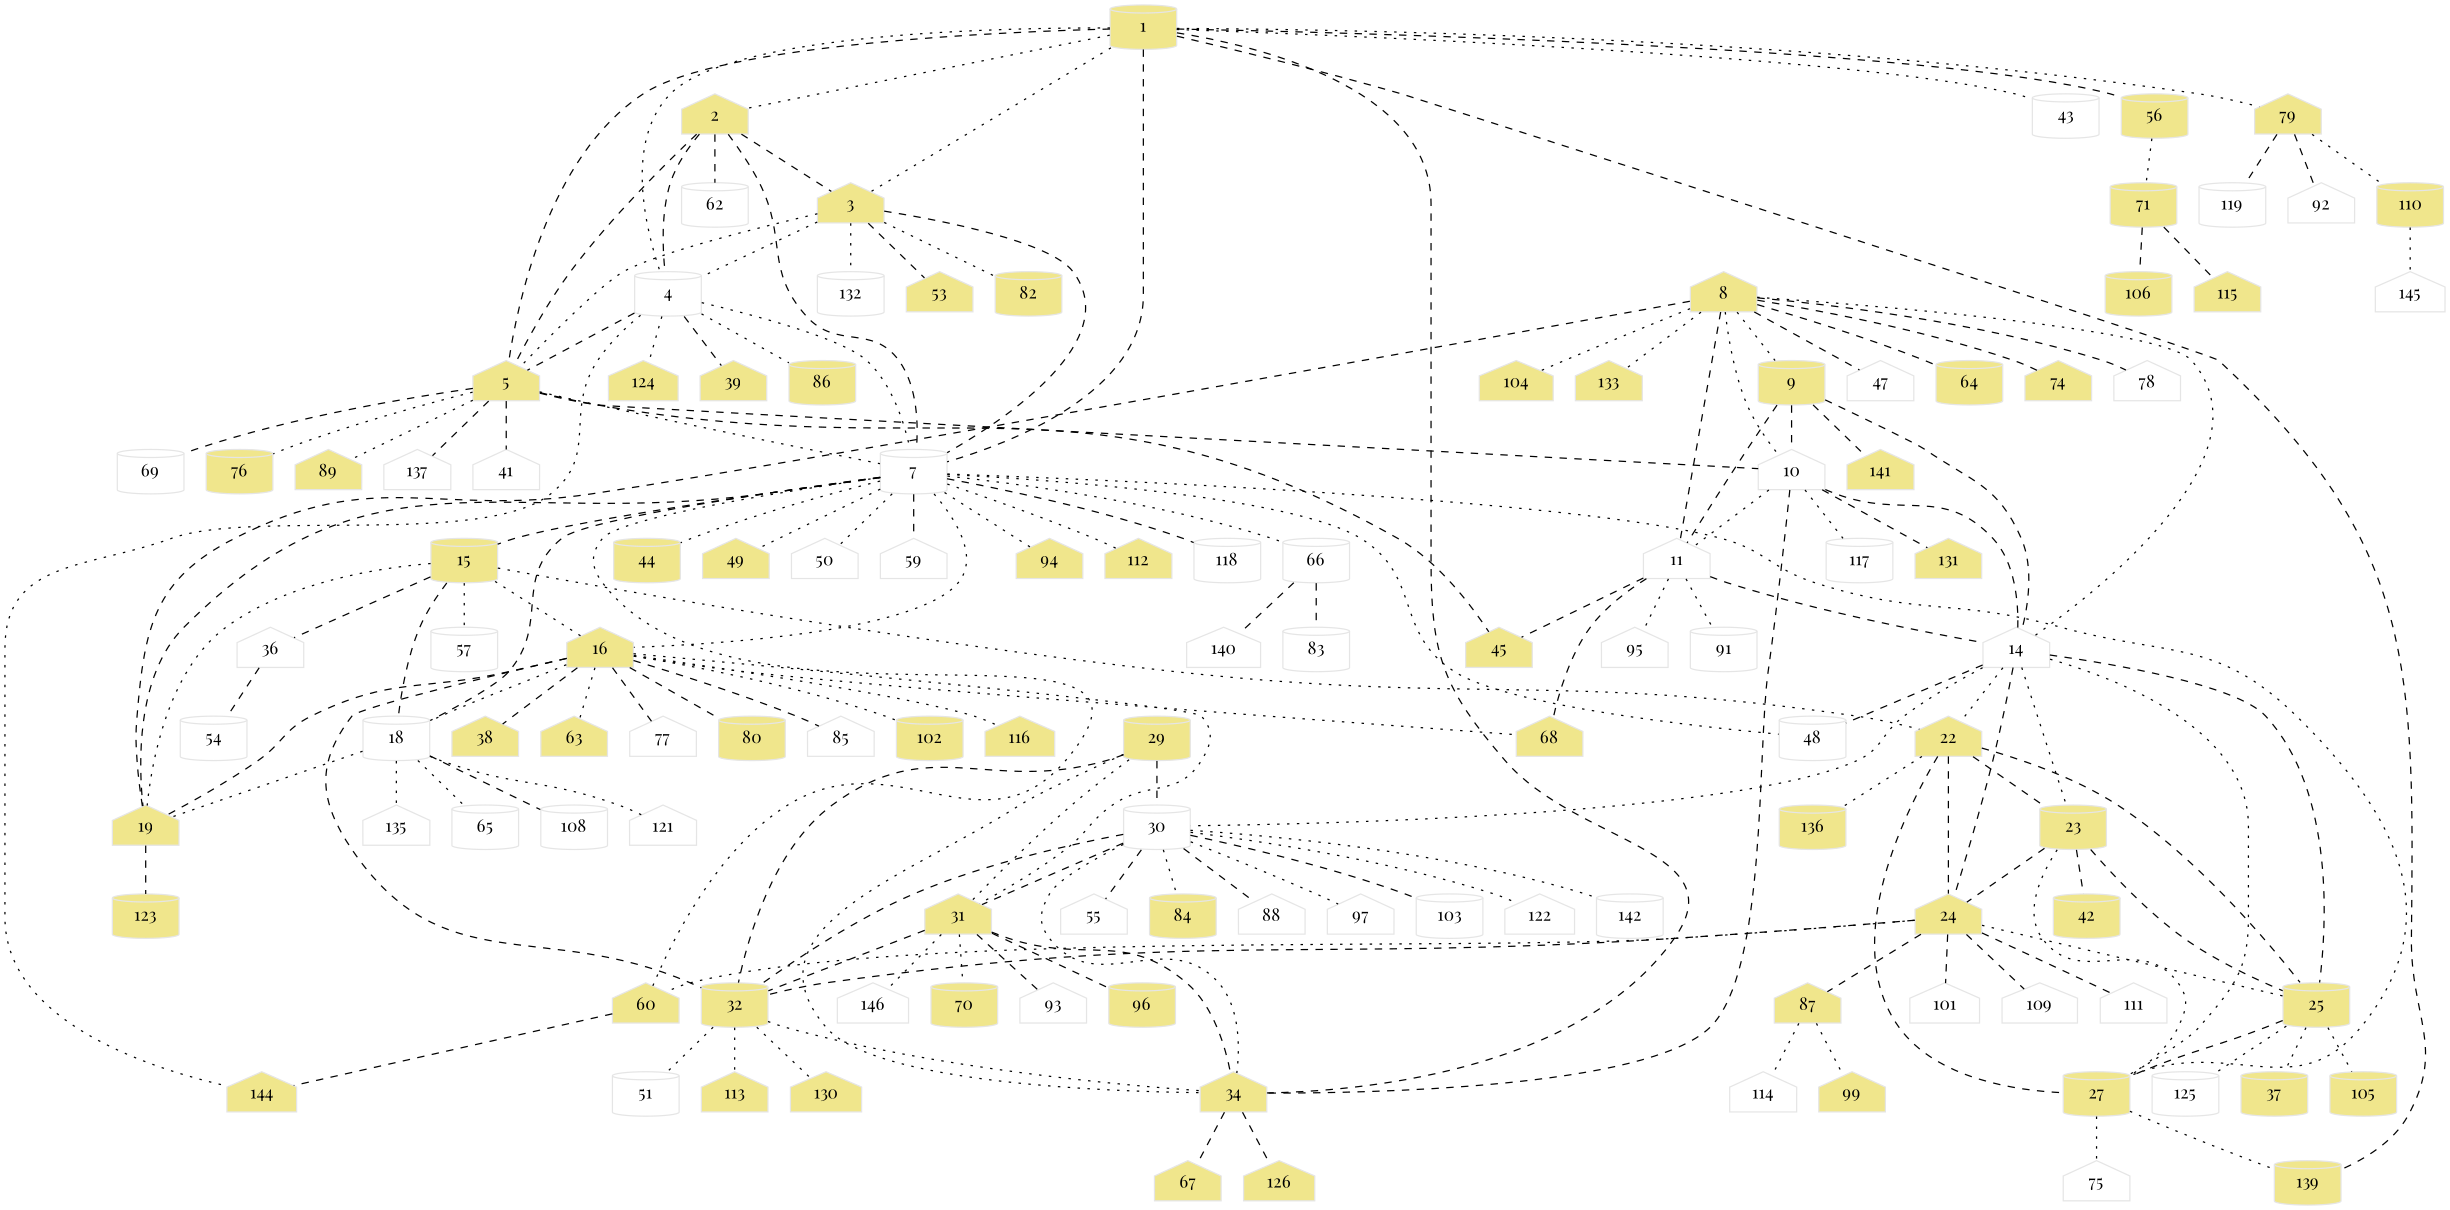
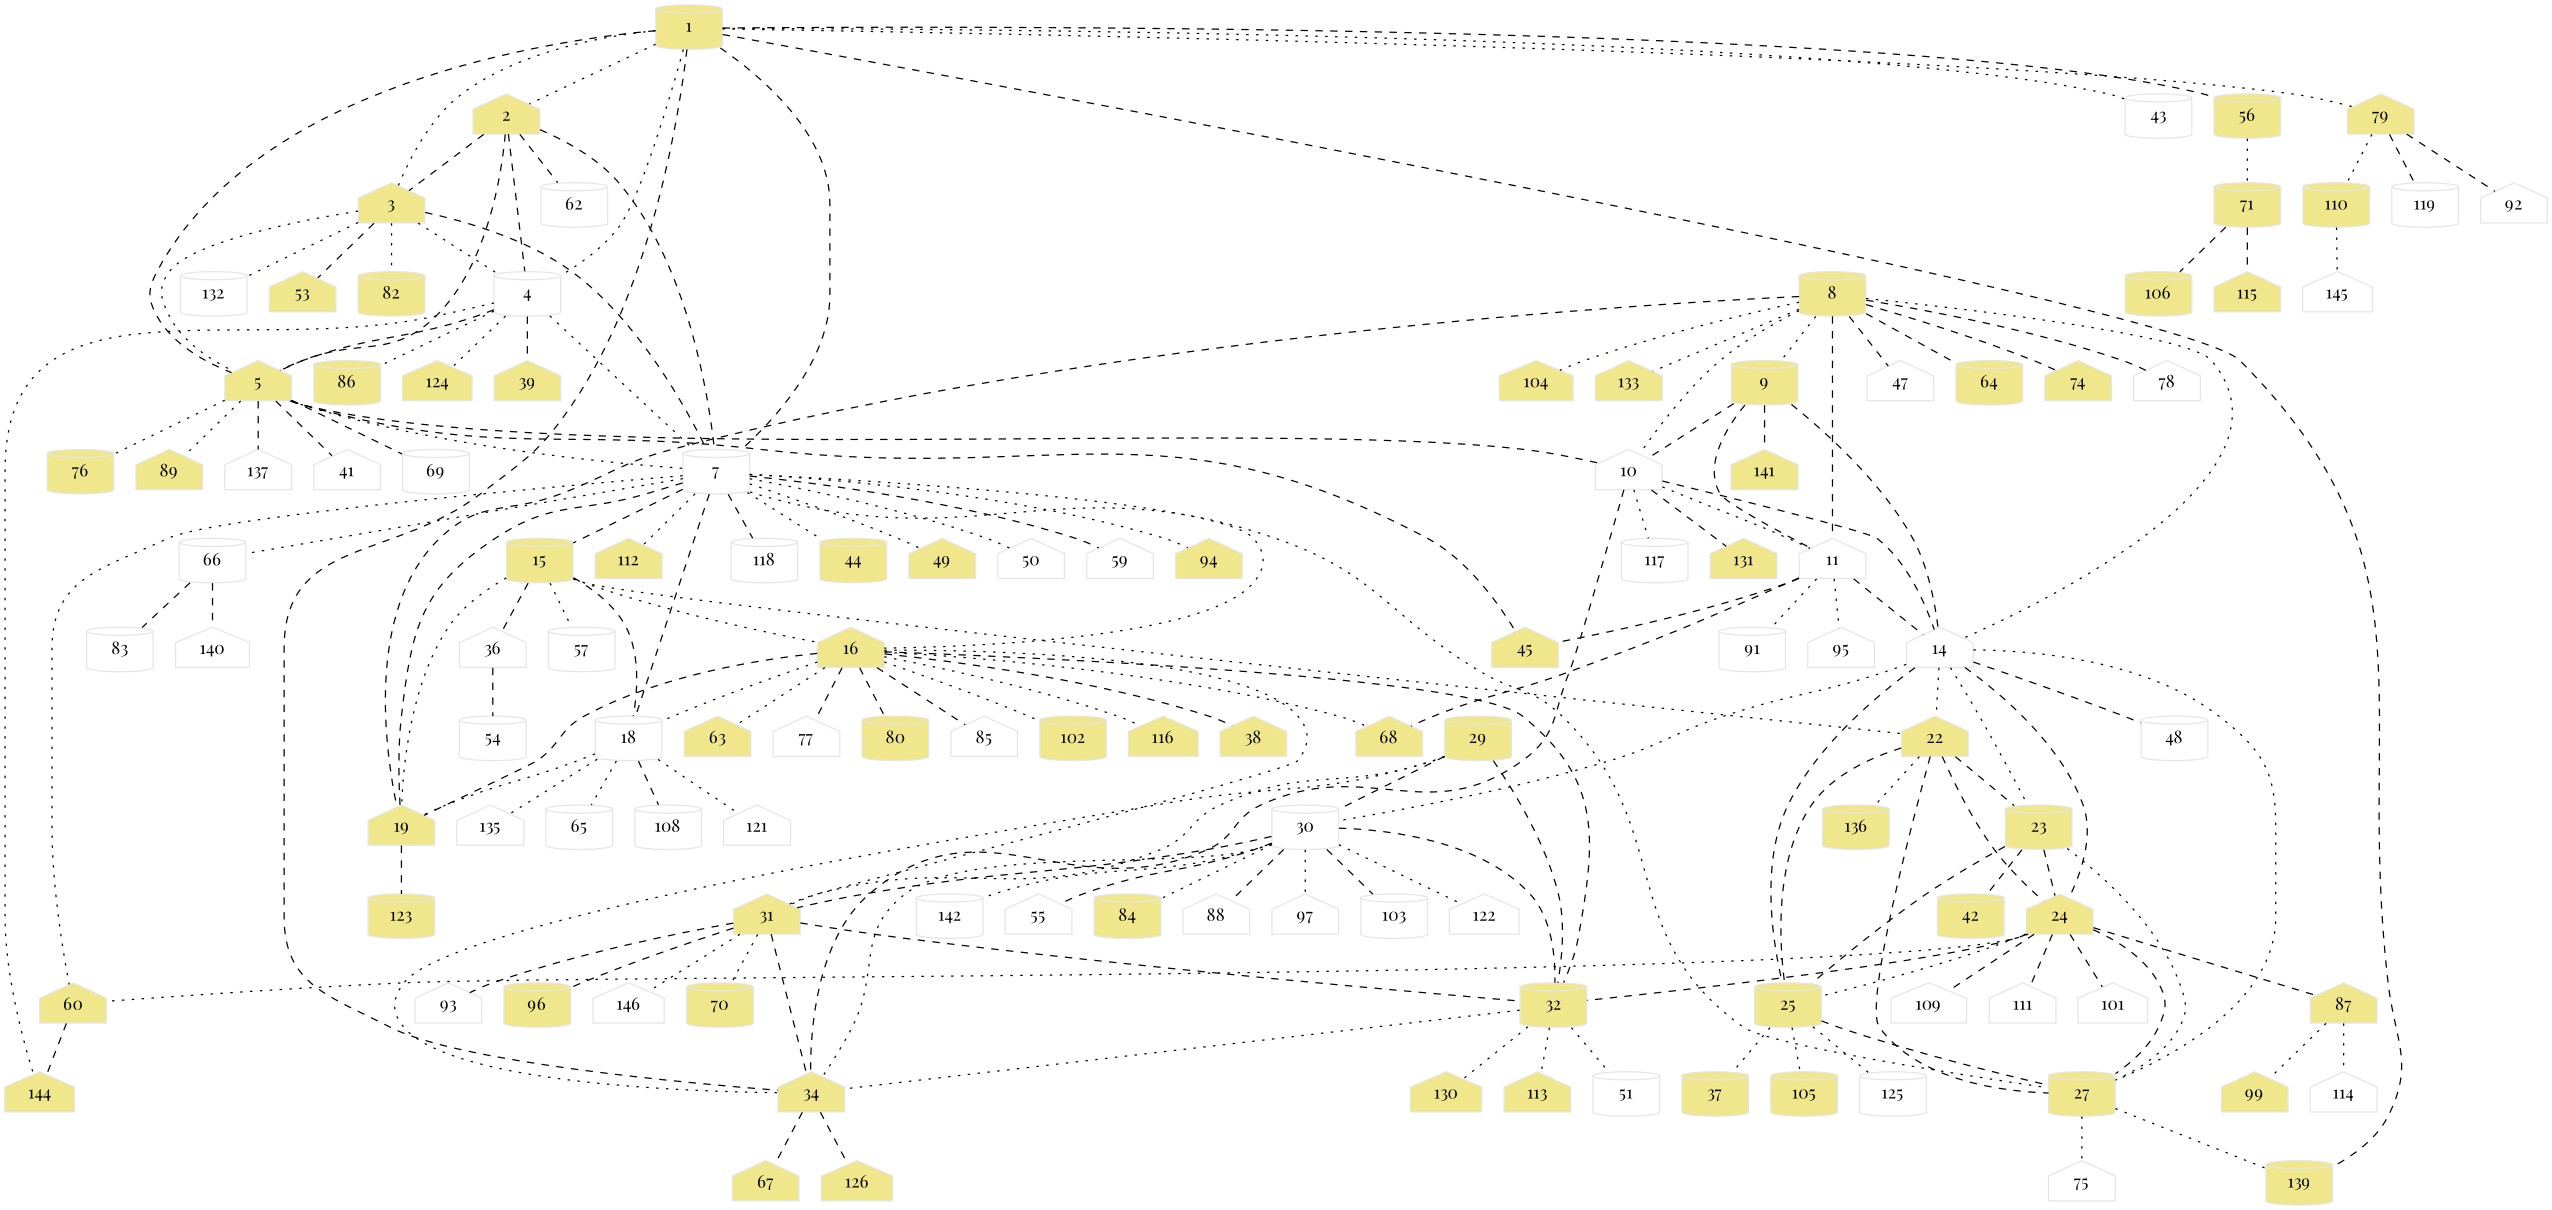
(1724, 294) -> (1832, 294)
(1389, 565) -> none
none -> (2163, 994)
